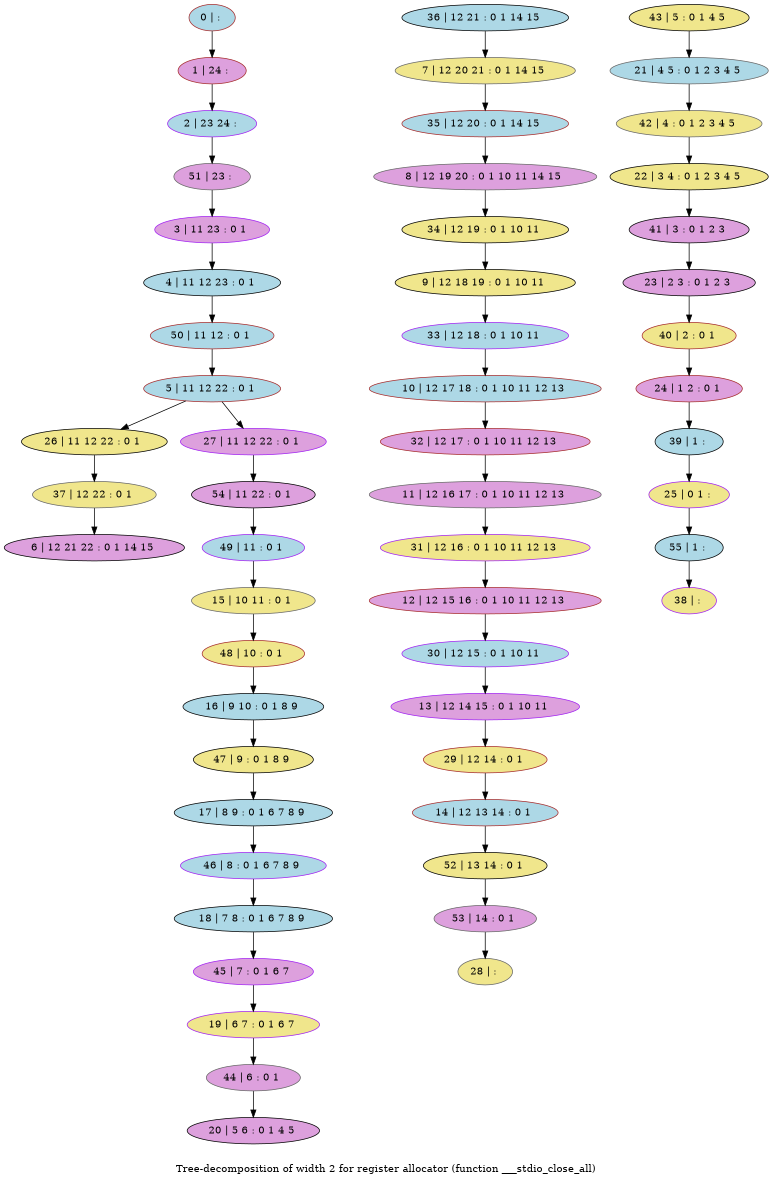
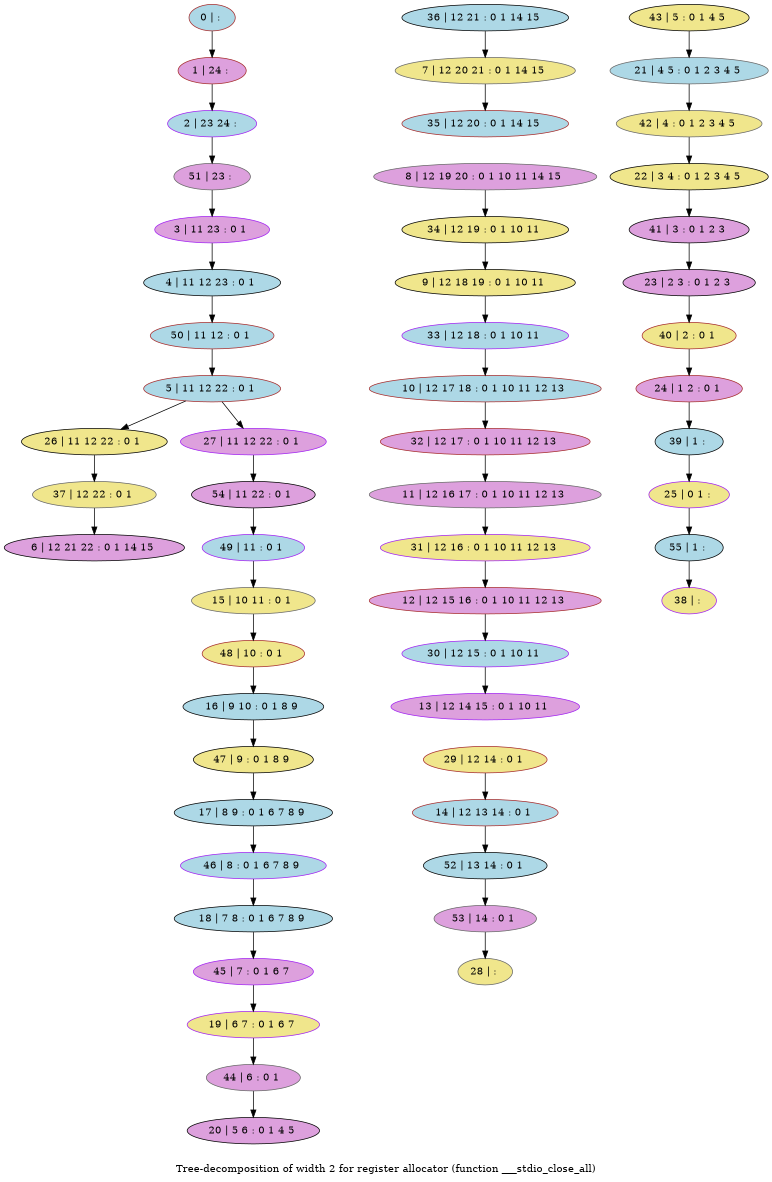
(485, 147) -> none
(485, 730) -> none
(485, 866) -> (485, 866)
